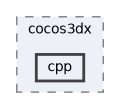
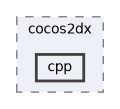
(60, 30) -> (60, 30)
